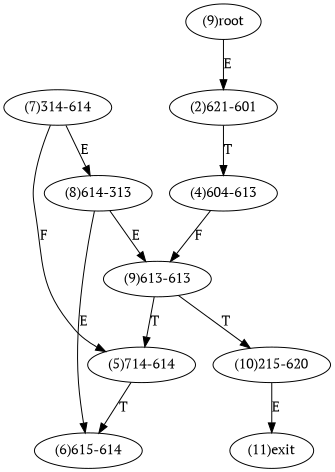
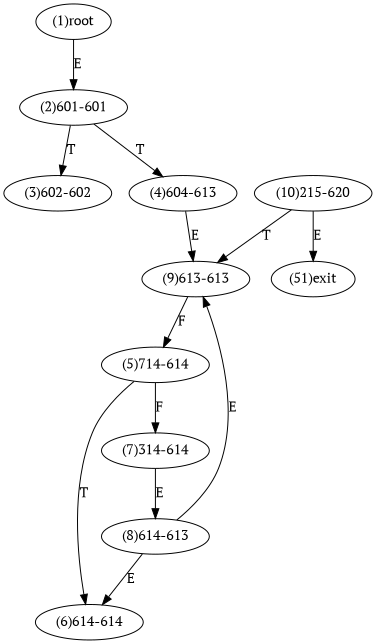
(223, 22) -> (74, 22)
(223, 107) -> (74, 107)
none -> (58, 193)
(98, 193) -> (155, 536)
(199, 236) -> (195, 236)
(40, 244) -> (155, 403)
(210, 319) -> (258, 233)
(155, 322) -> (182, 322)
(88, 451) -> (89, 622)
(272, 451) -> (313, 279)
